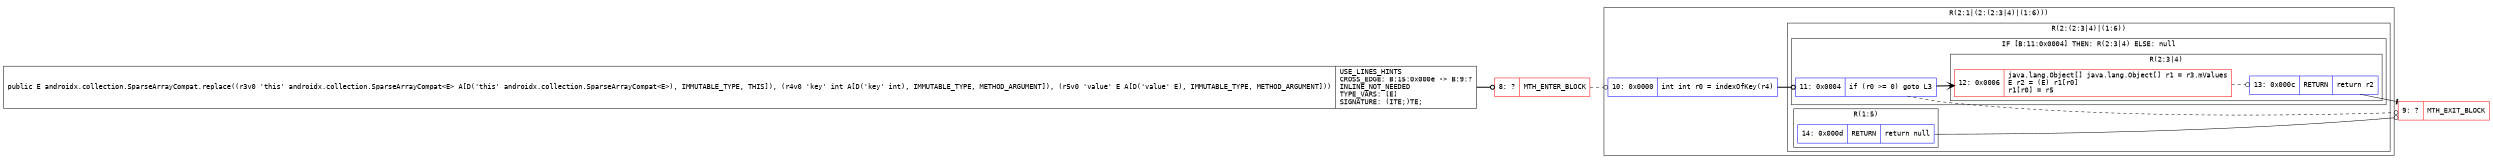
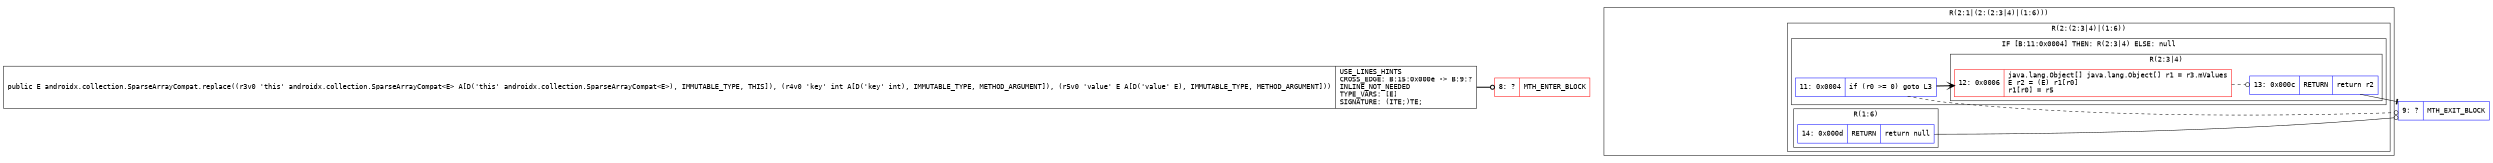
(1693, 87) -> none
(2444, 111) -> (2444, 111)
(1866, 115) -> (1866, 115)
